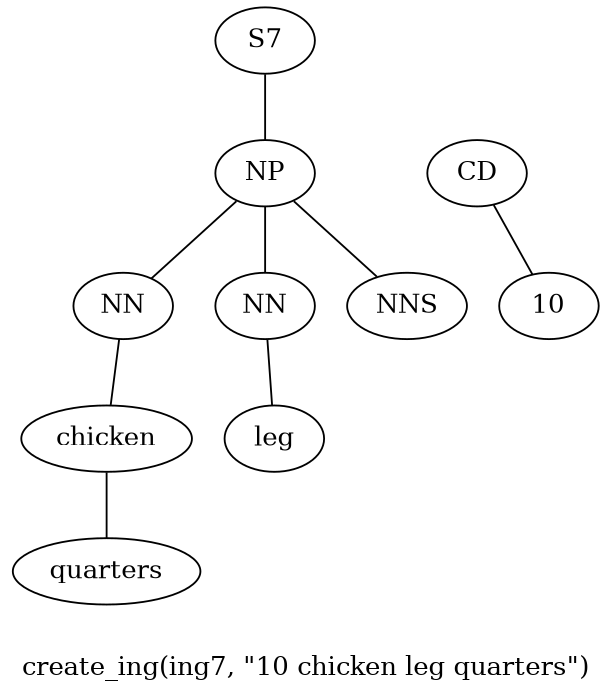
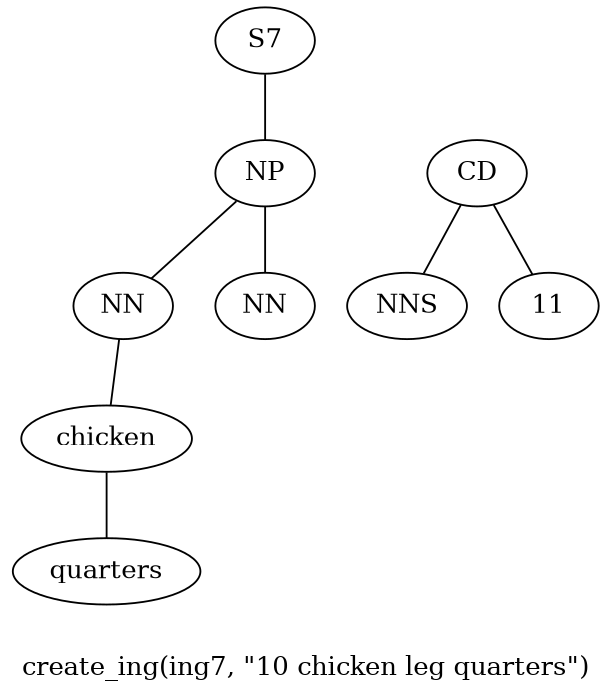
(335, 239) -> (442, 239)
(549, 306) -> (549, 306)
(274, 439) -> none
